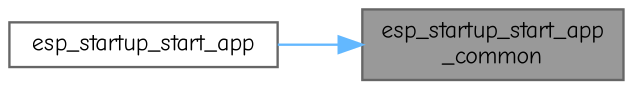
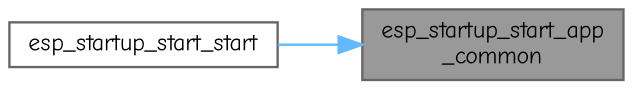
(144, 45) -> (144, 45)
